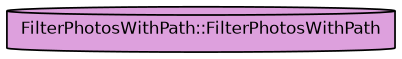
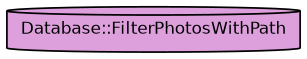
(201, 29) -> (154, 29)
